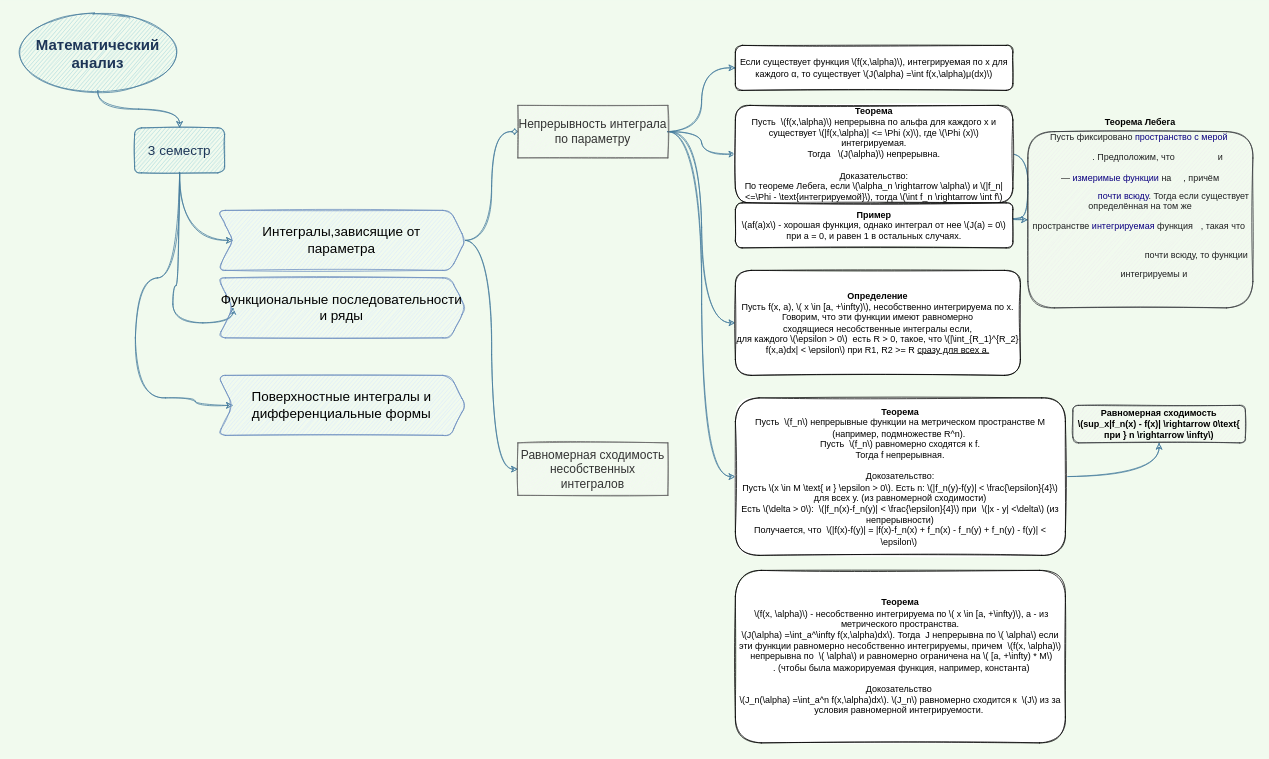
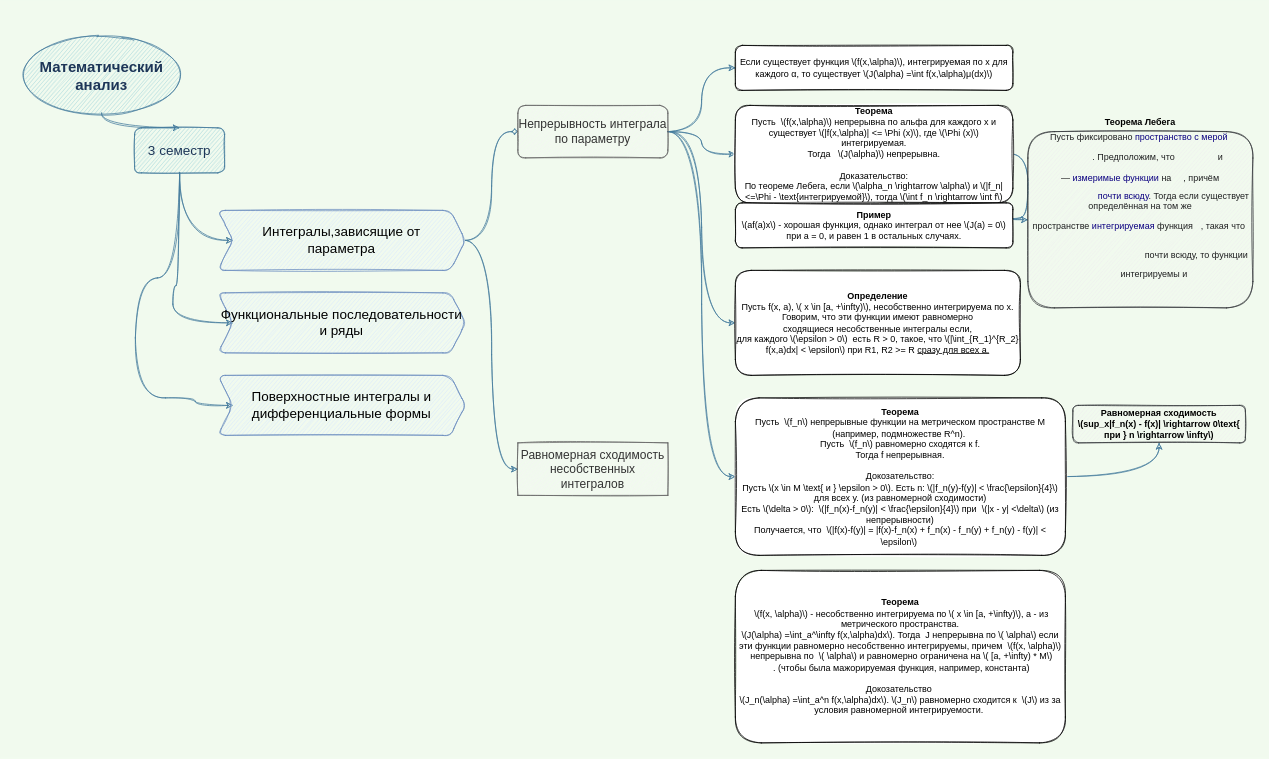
(98, 53) -> (102, 75)
(593, 132) -> (593, 132)
(342, 308) -> (342, 323)
